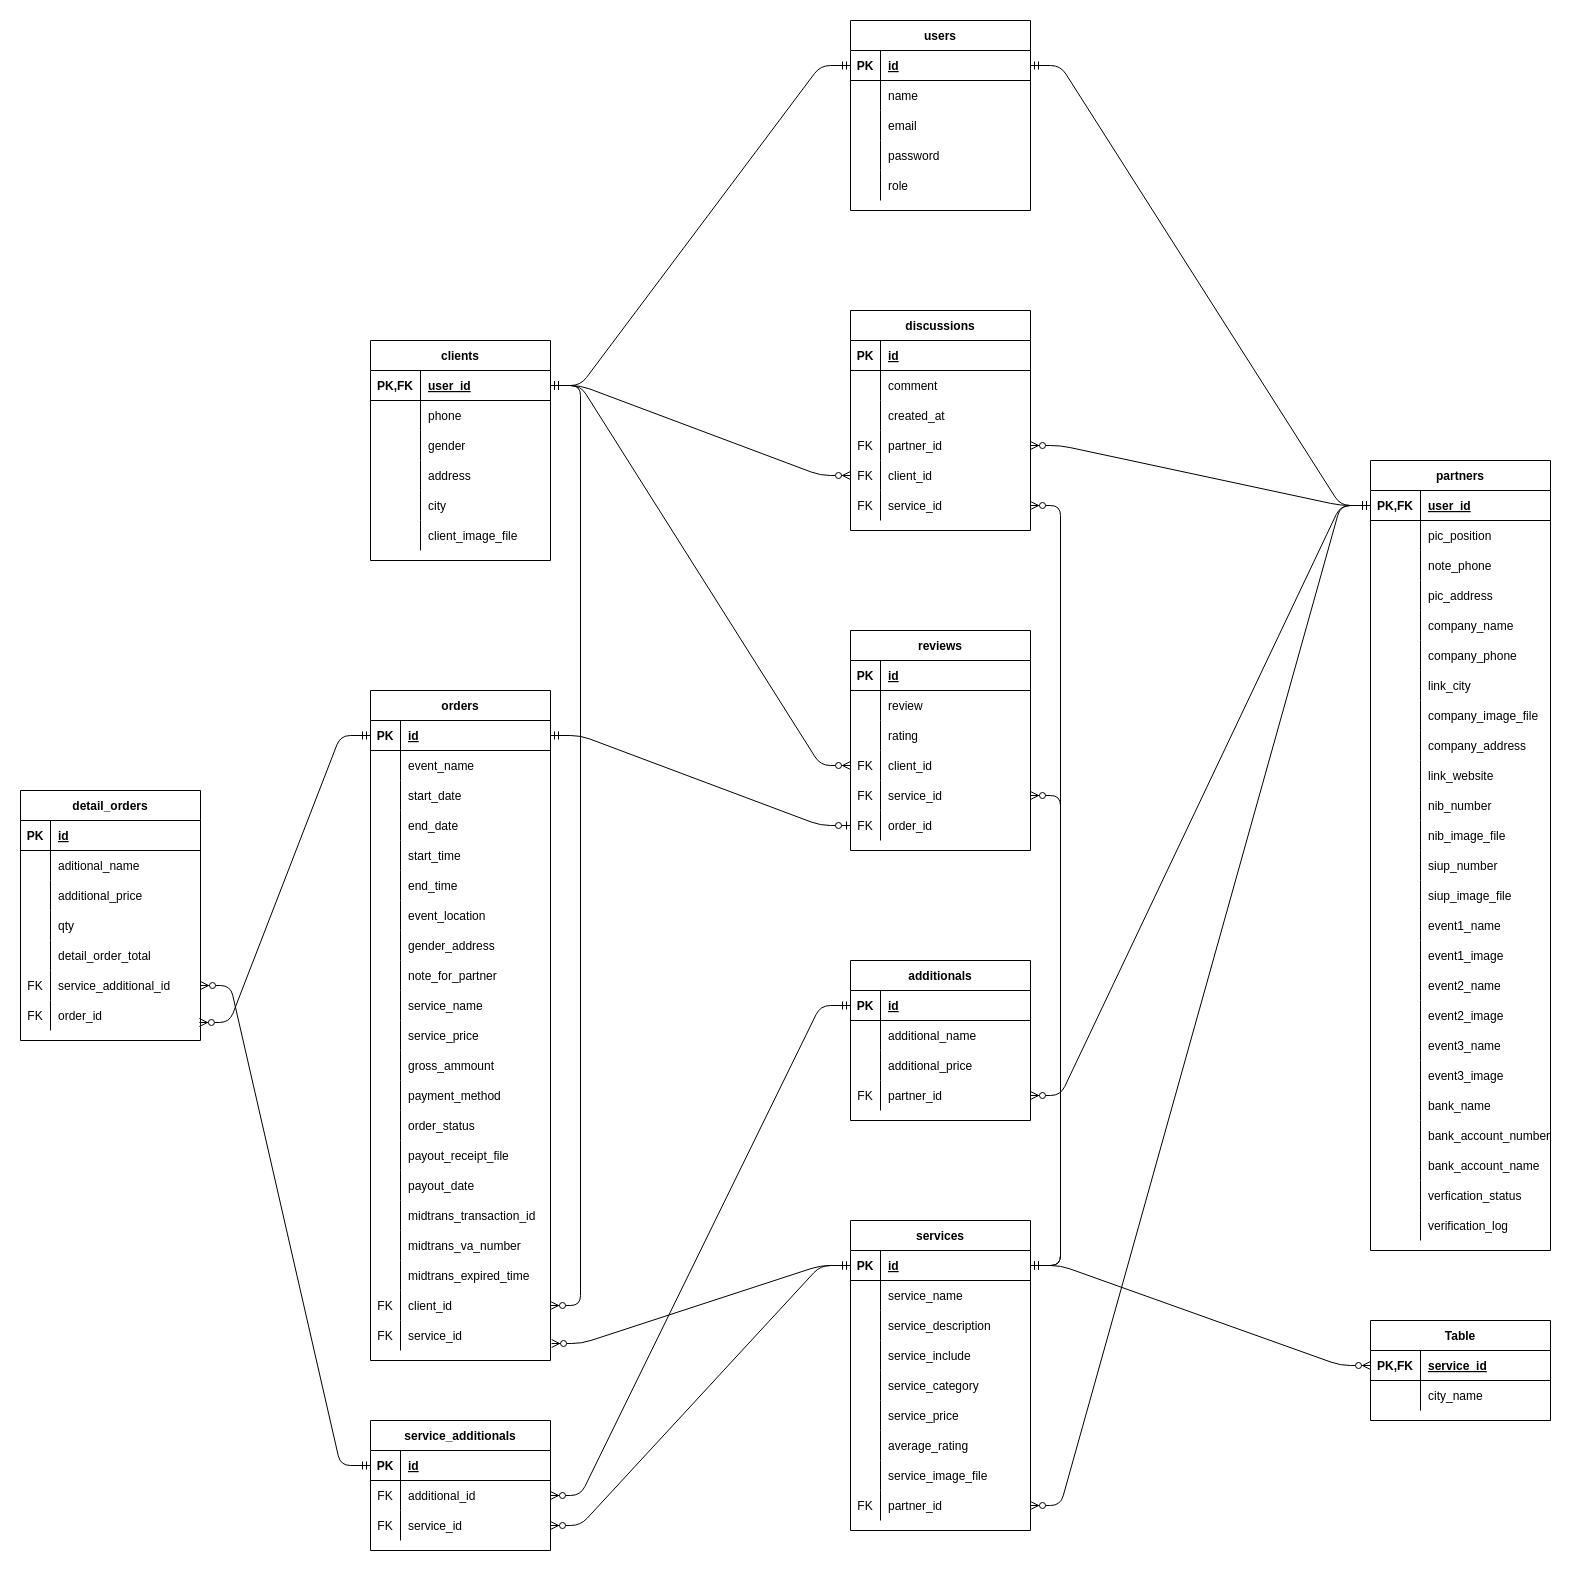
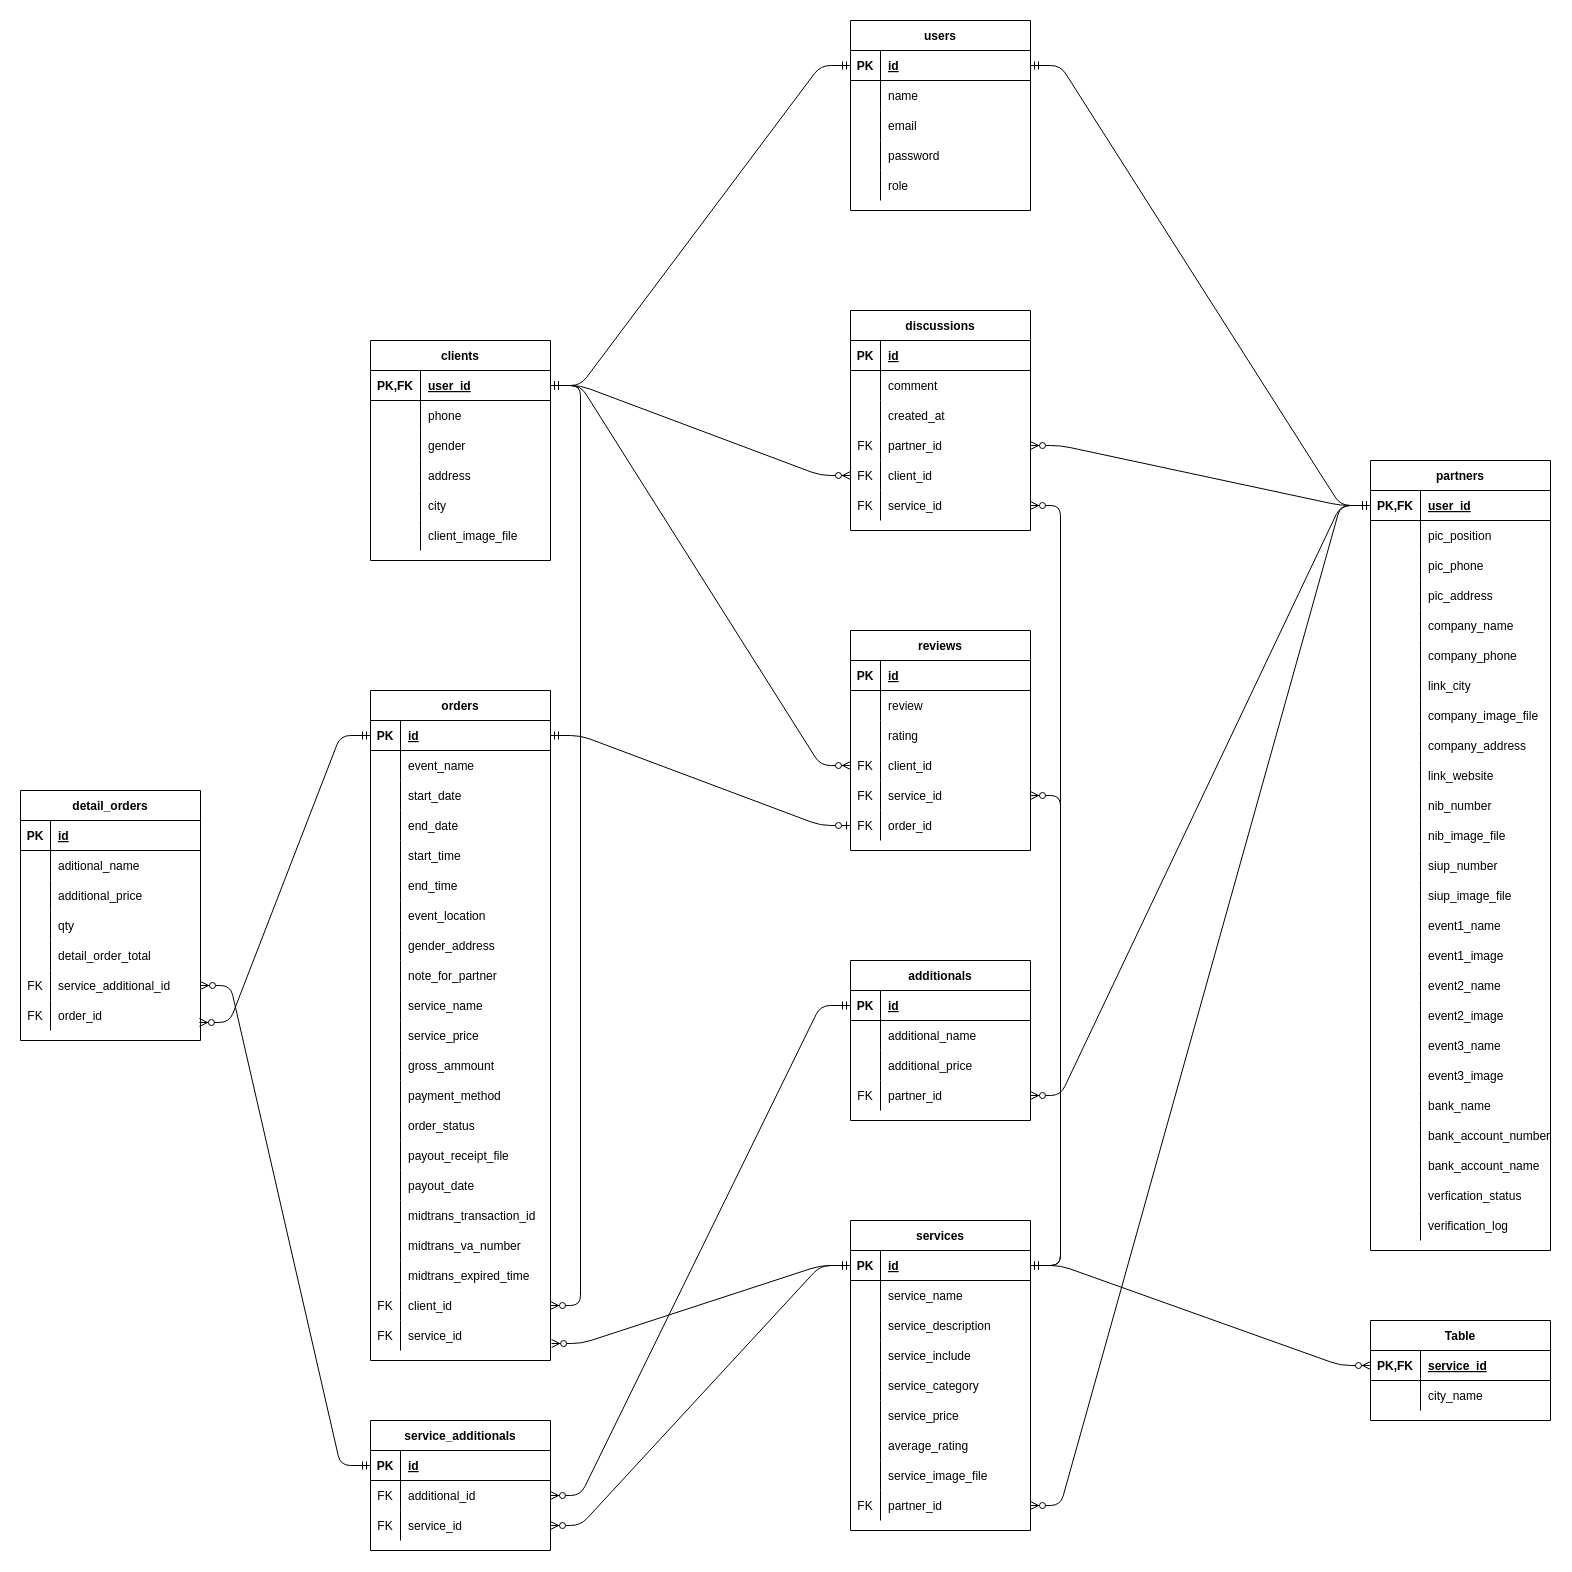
(1462, 566) -> (1457, 566)
